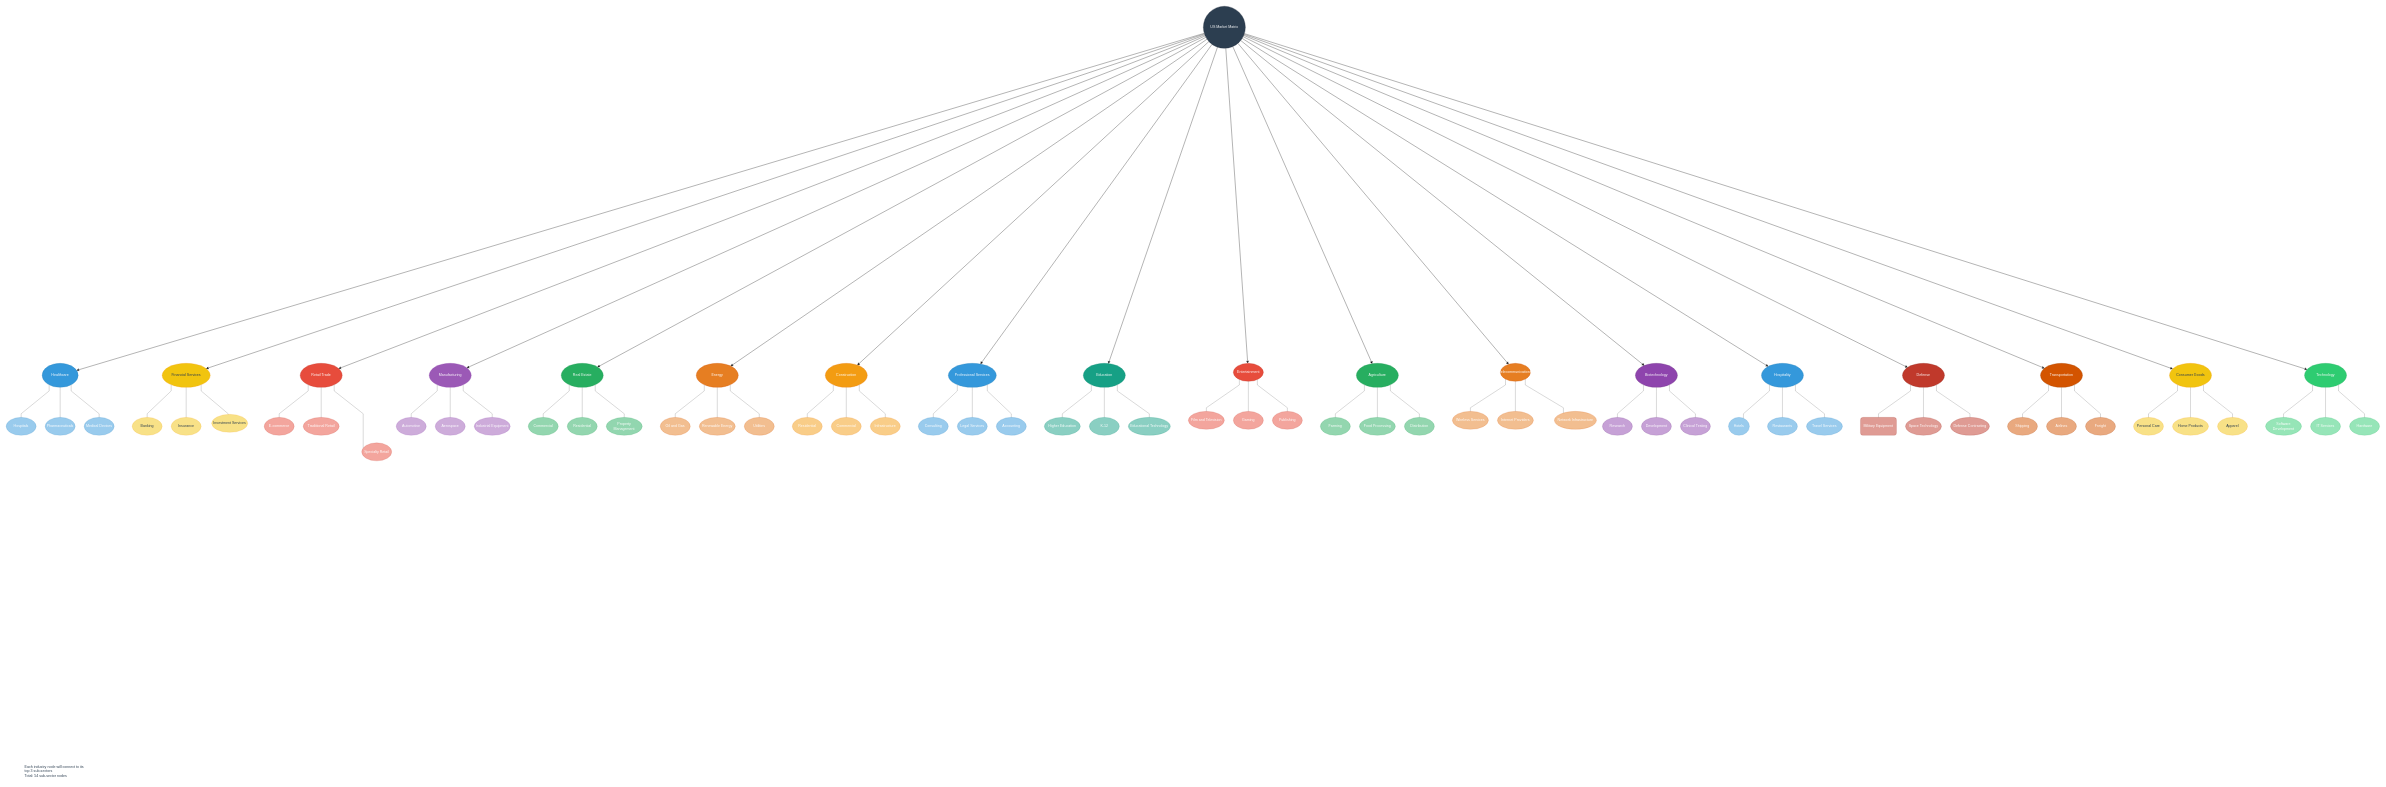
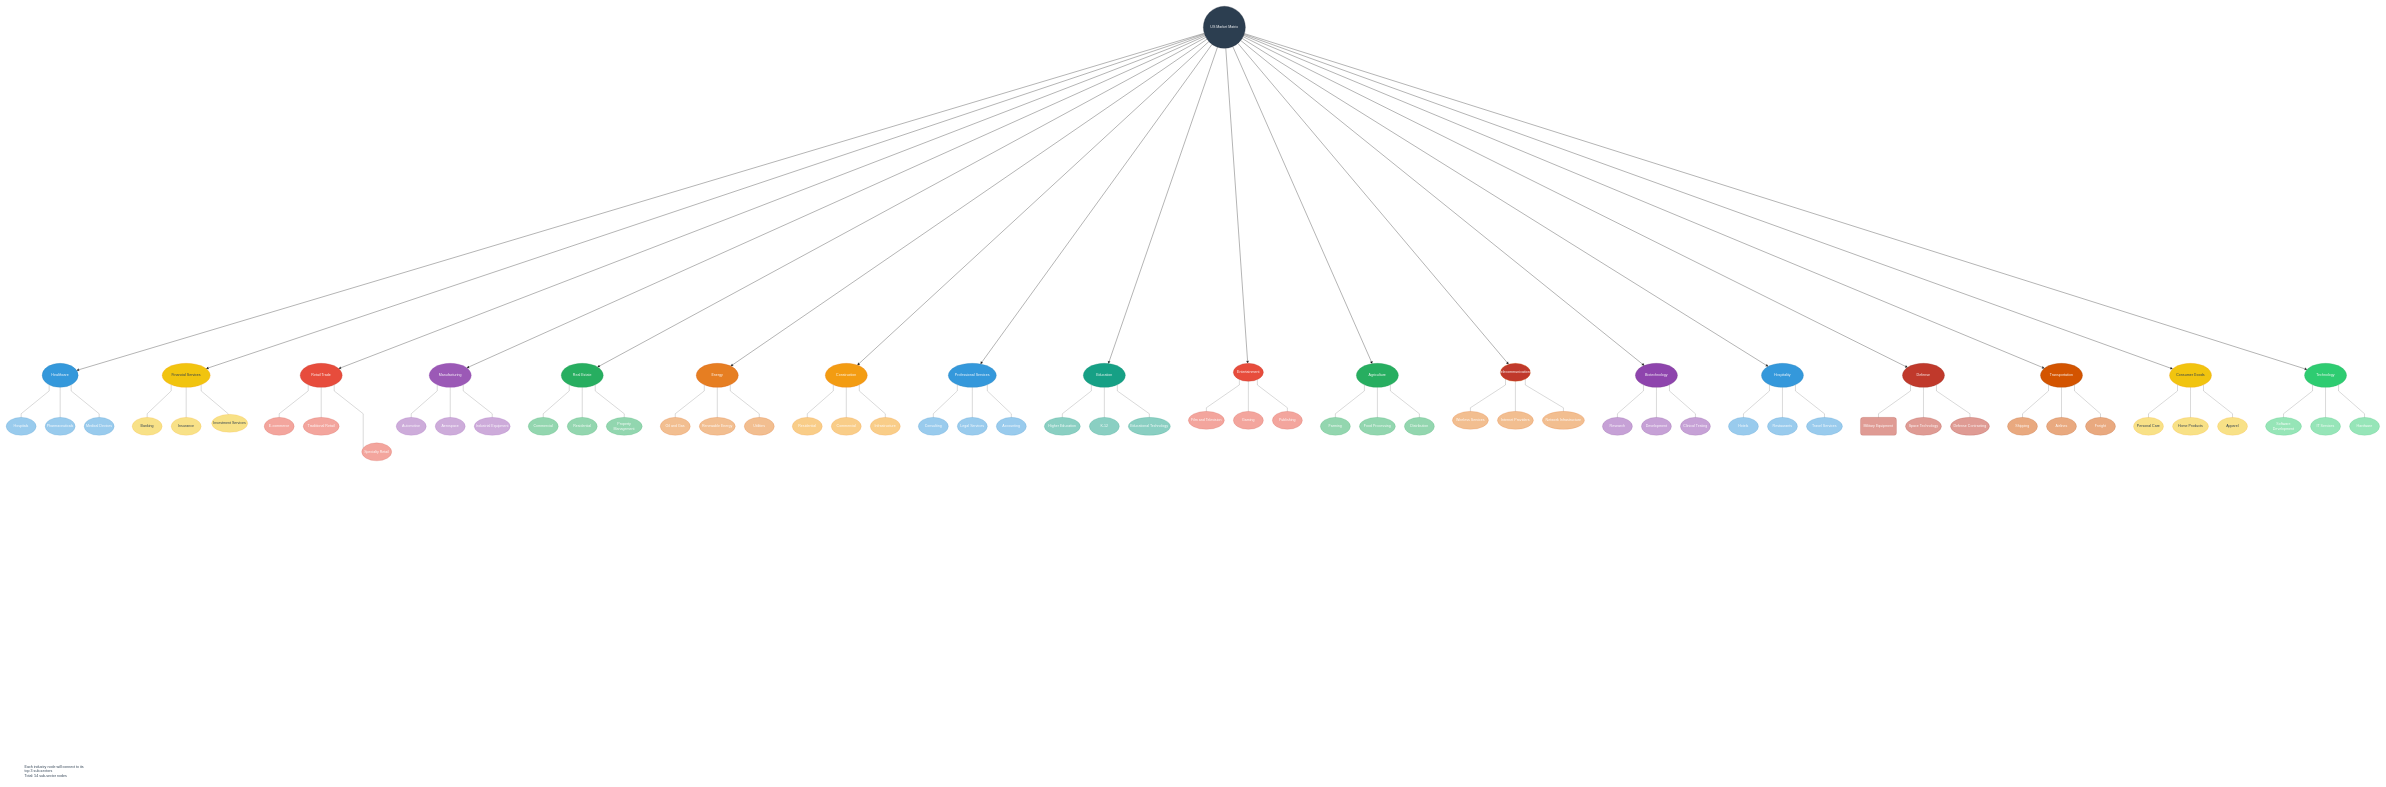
(1515, 372) -> (1515, 372)
(1575, 420) -> (1563, 420)
(1739, 426) -> (1743, 426)
